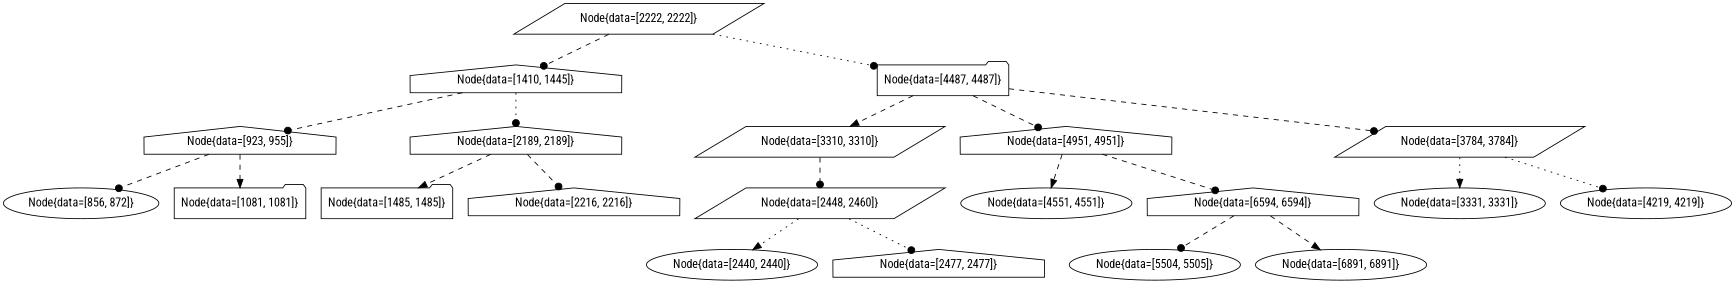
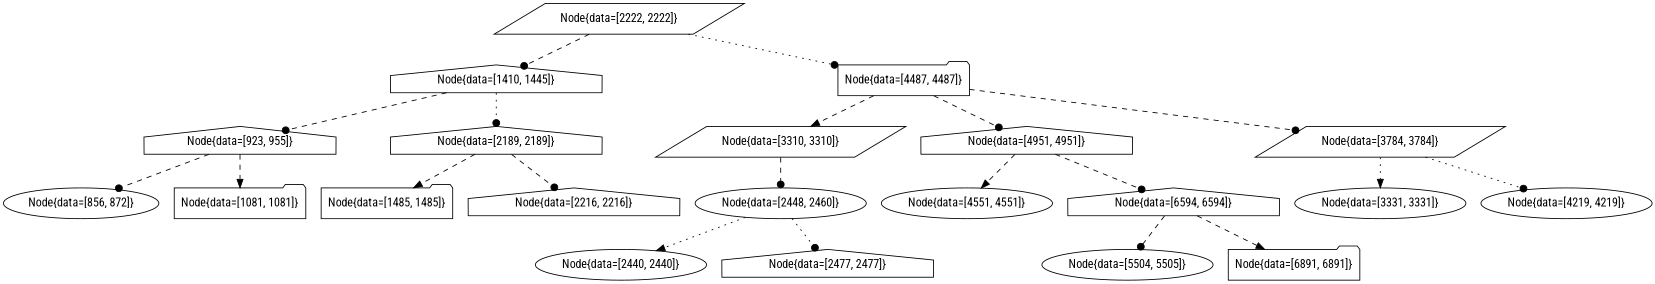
(820, 203) -> (781, 203)
(1341, 265) -> (1294, 265)
